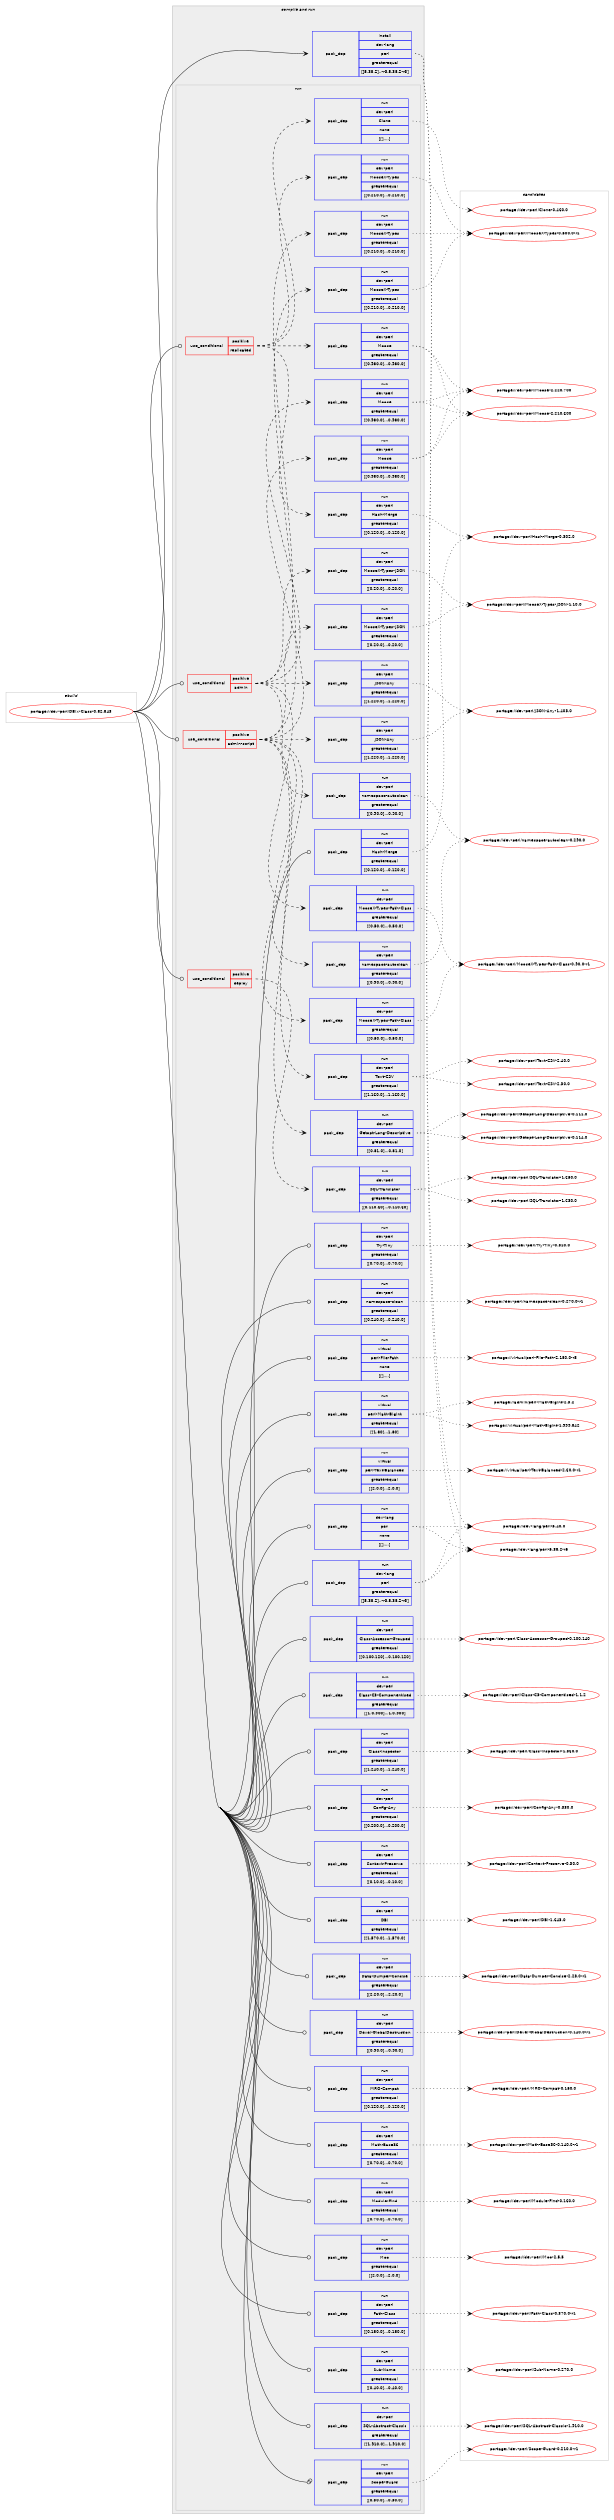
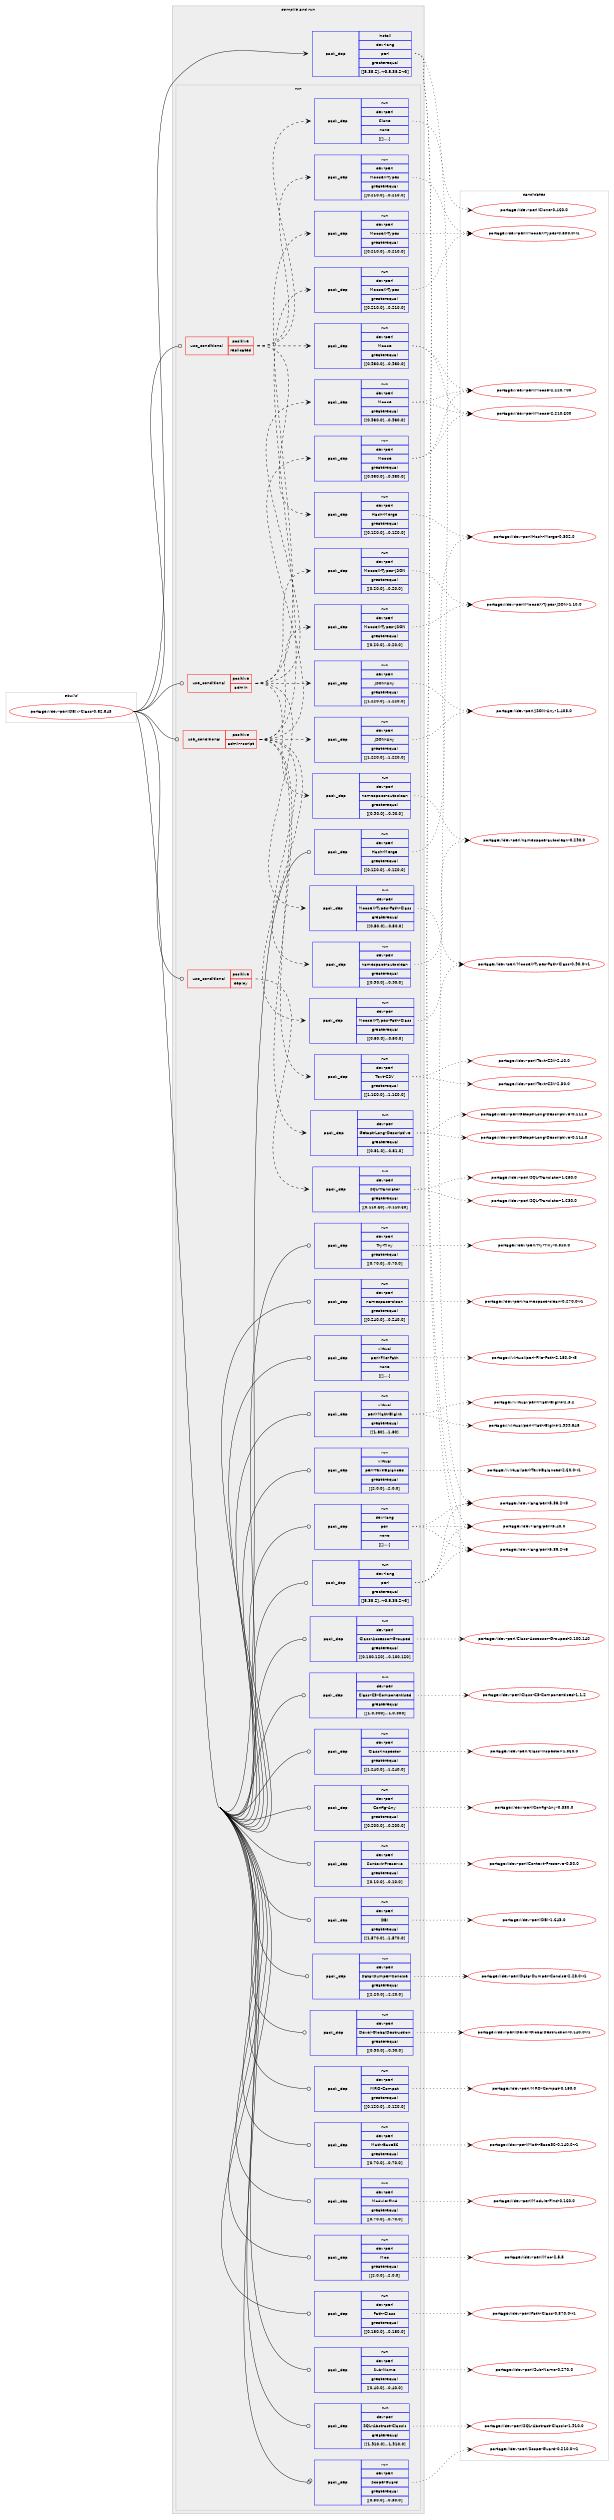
(534, 1403) -> (534, 1403)
(534, 1426) -> (534, 1426)
none -> (534, 1503)
